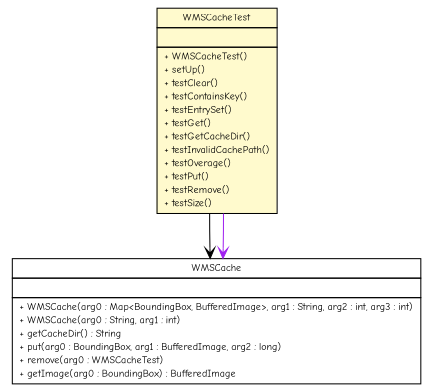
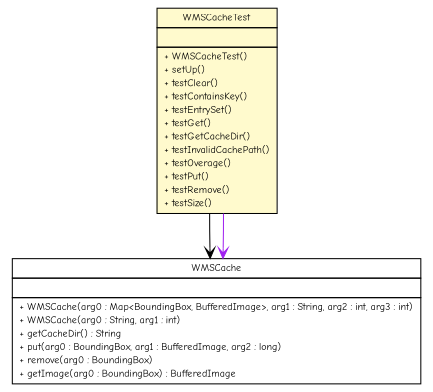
(92, 360) -> (86, 360)
